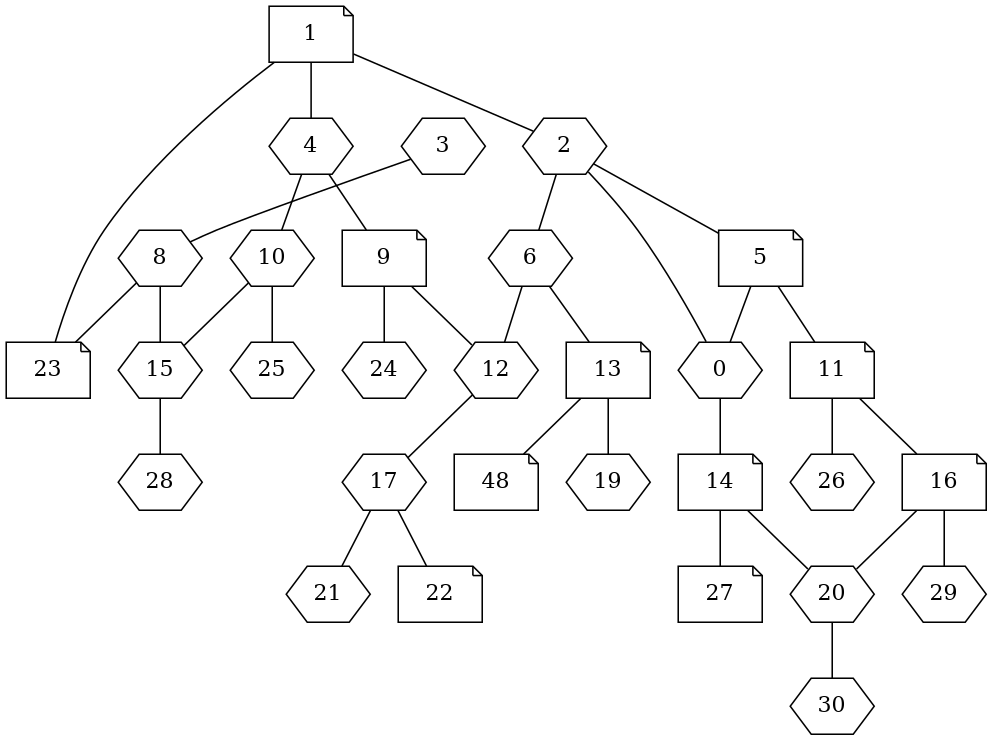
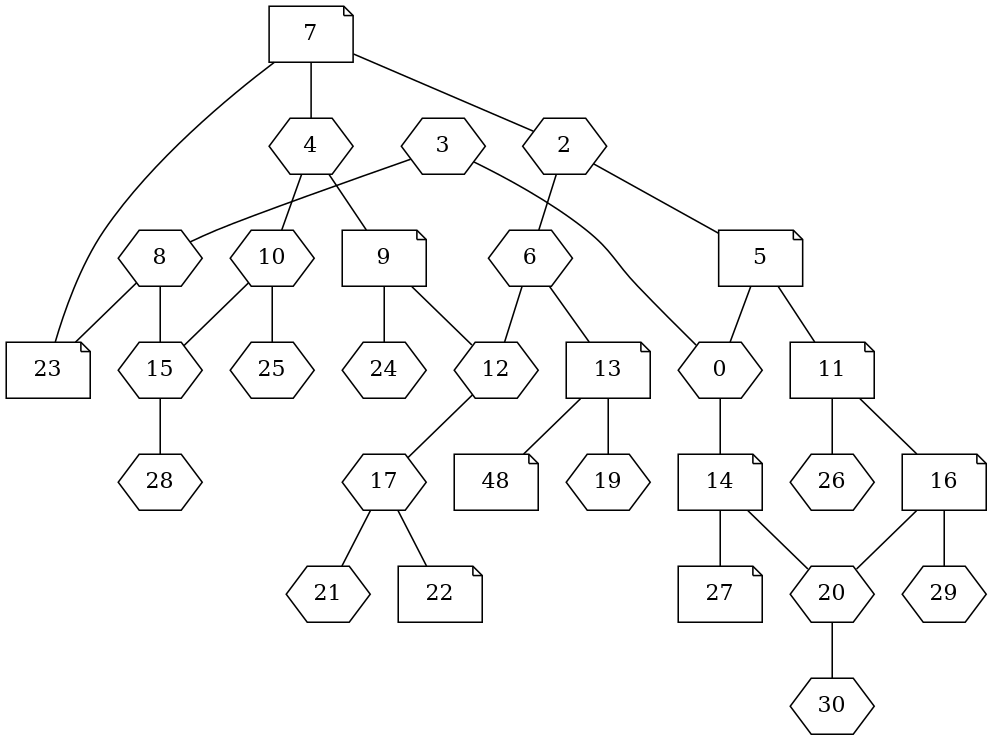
(311, 34) -> (311, 34)
(653, 253) -> (597, 239)
